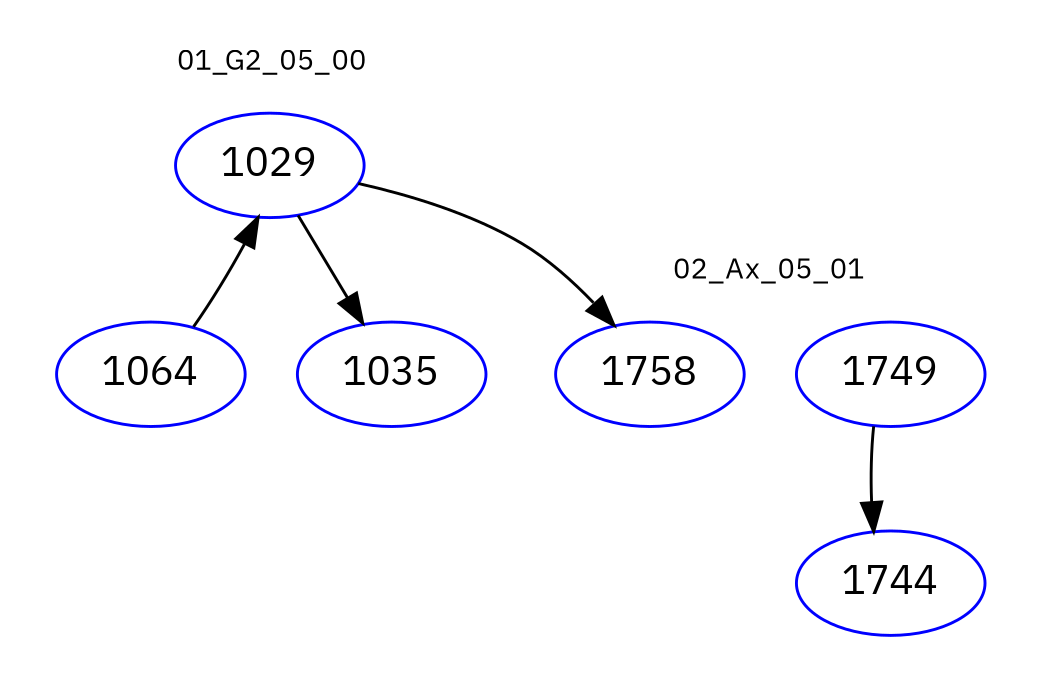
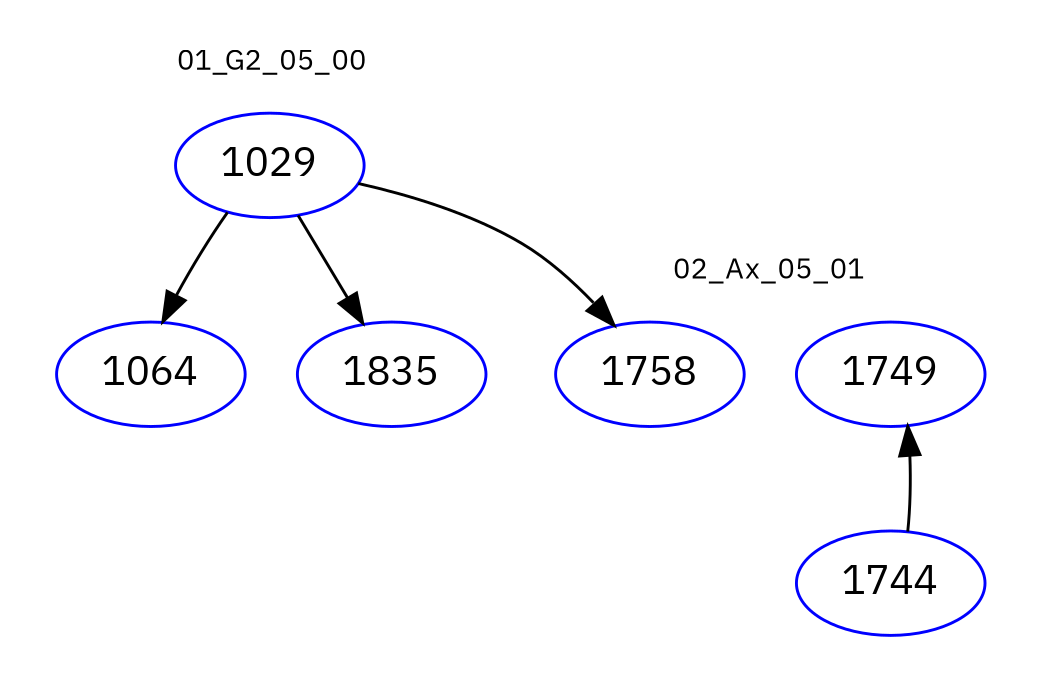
(220, 286) -> (201, 253)
(392, 374) -> (392, 374)
(871, 464) -> (910, 494)
